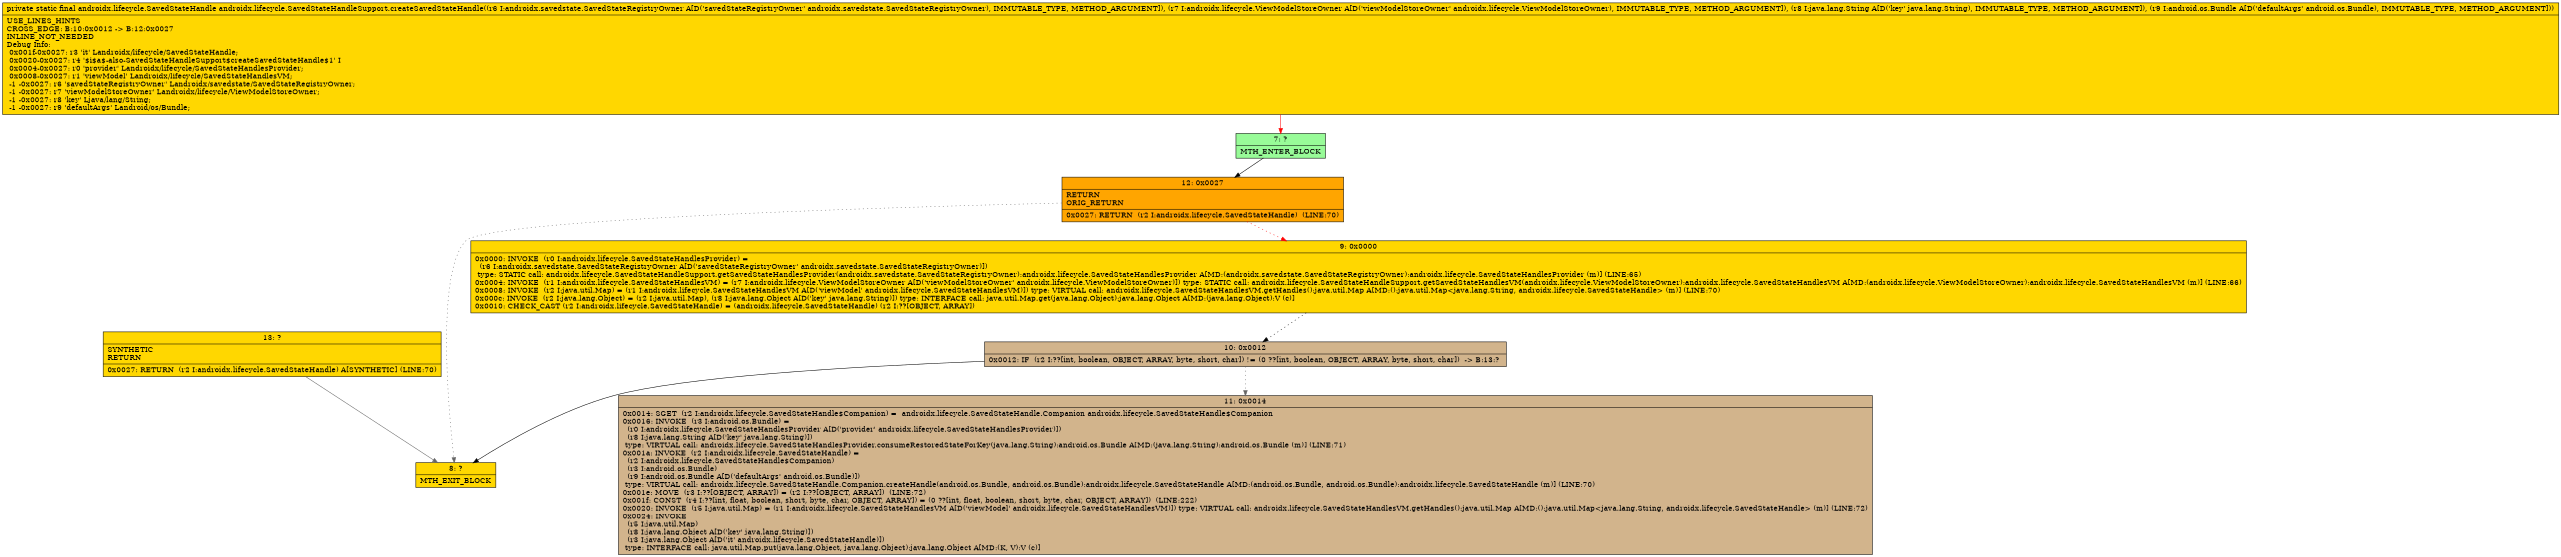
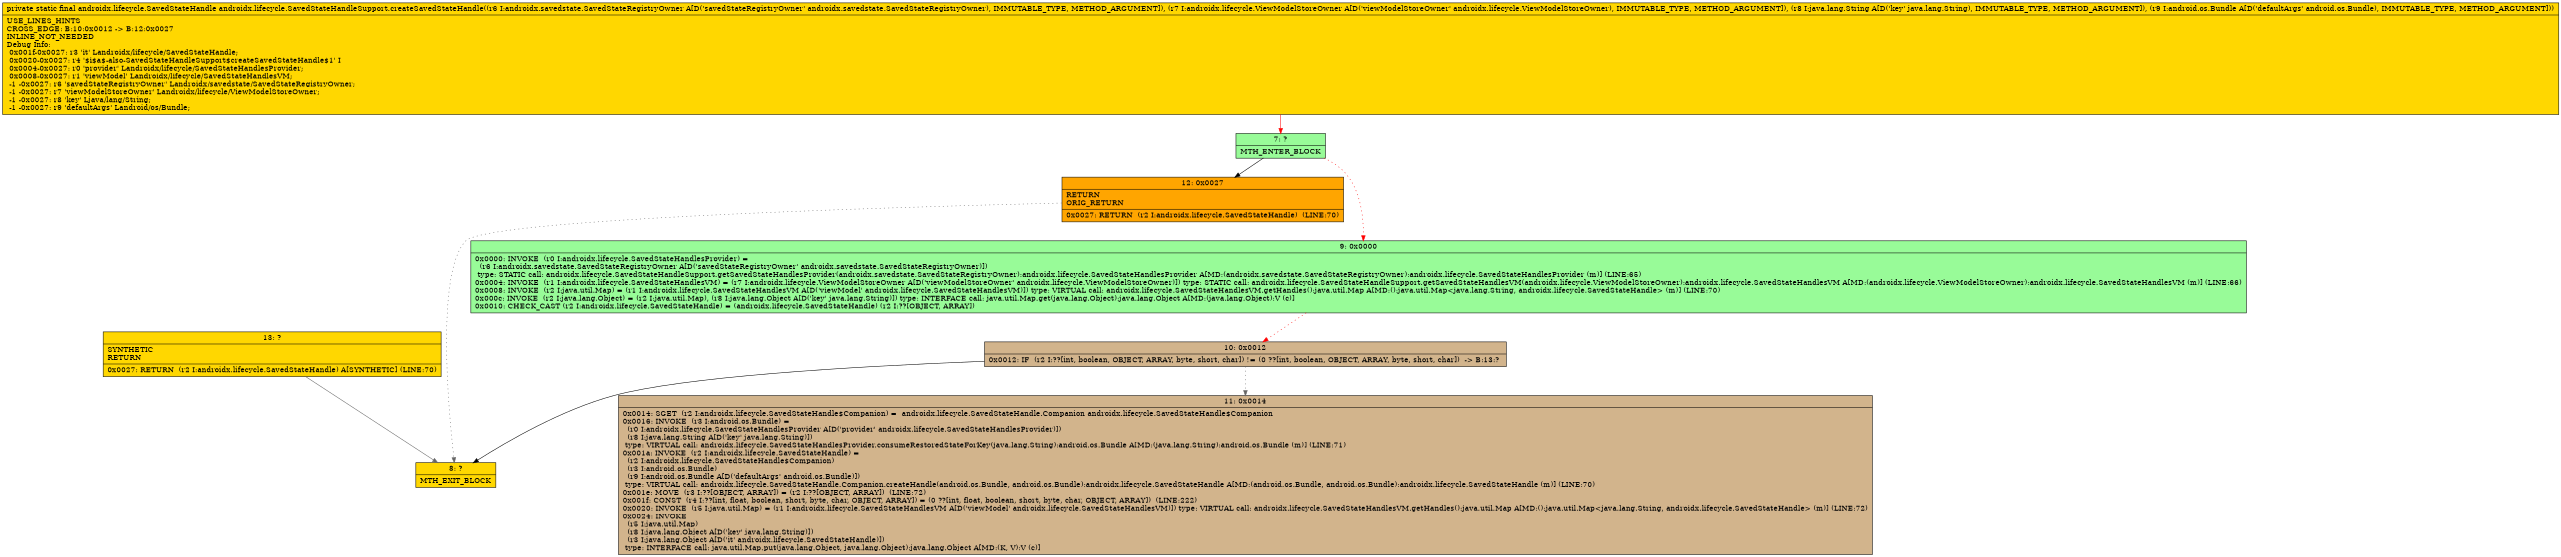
(1264, 230) -> (1356, 190)
(1359, 277) -> (1359, 277)
(1287, 326) -> (1287, 326)
